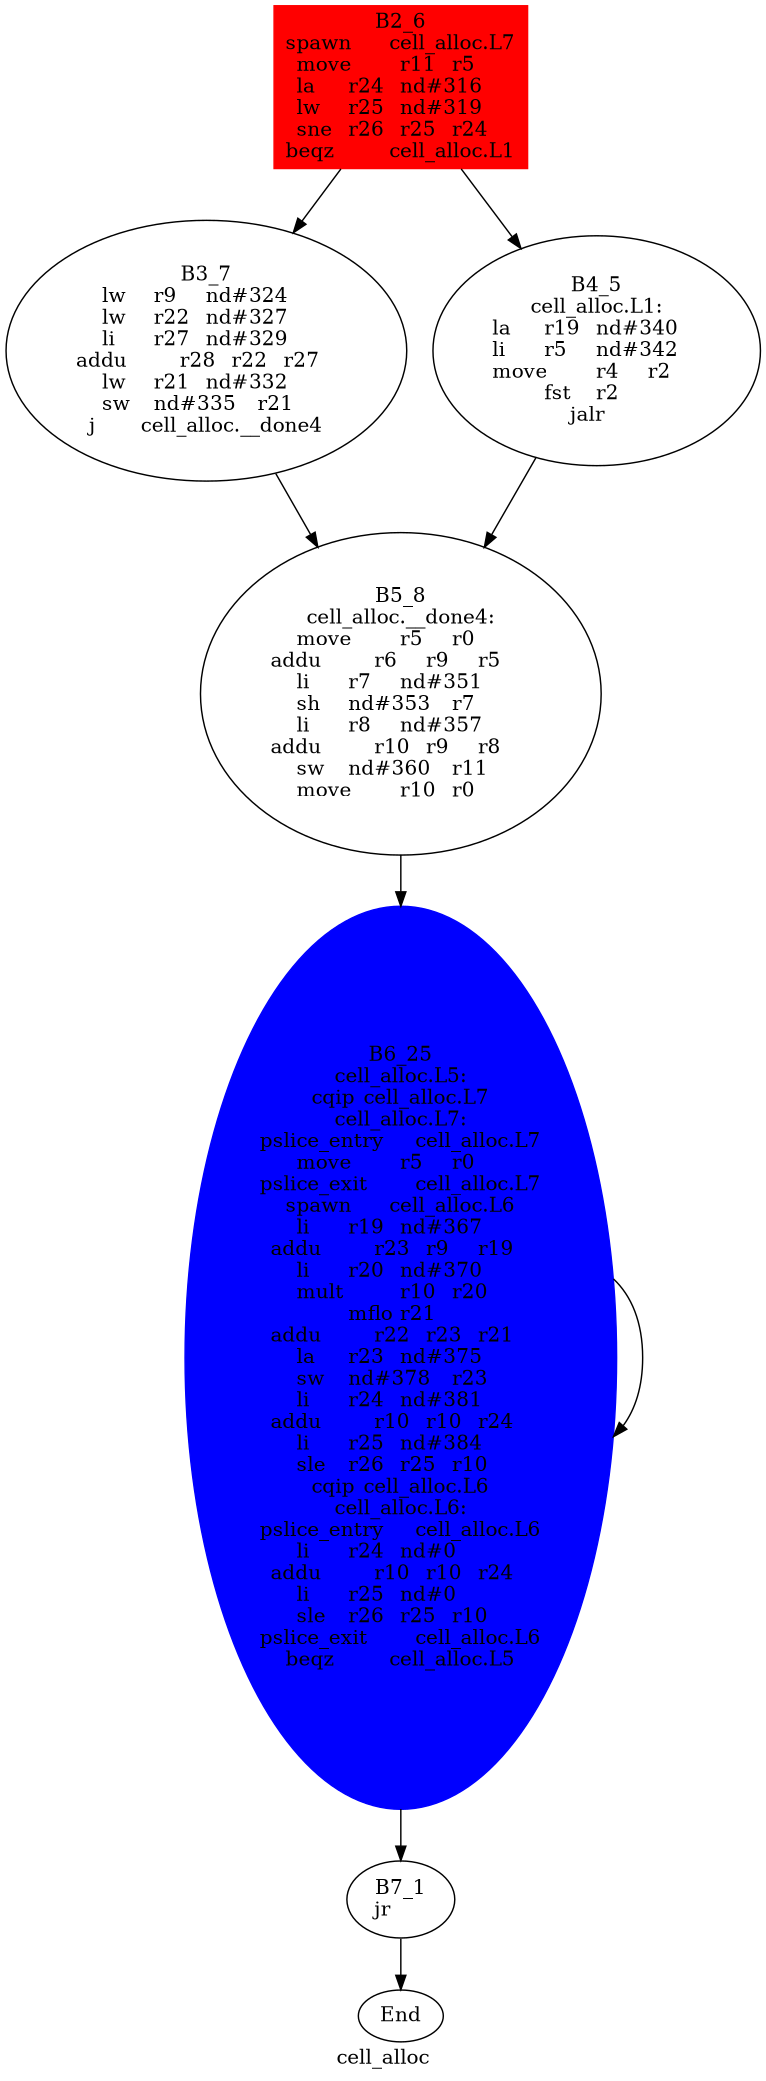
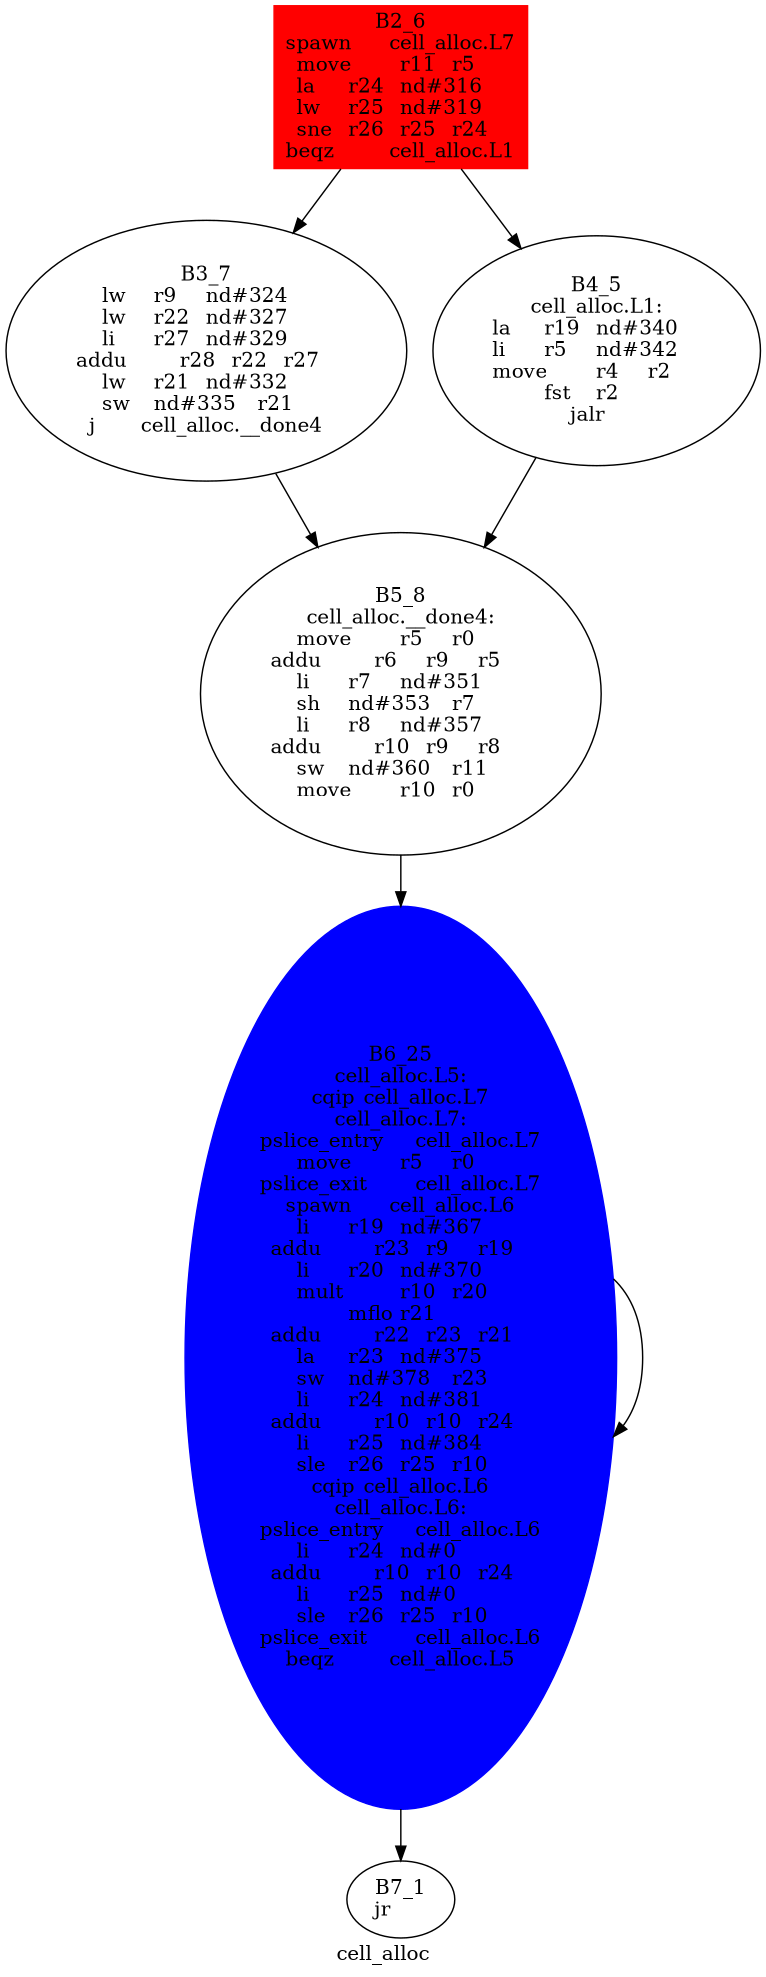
(401, 2016) -> none
